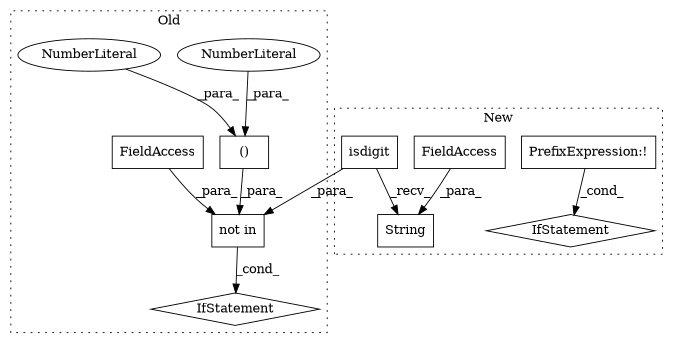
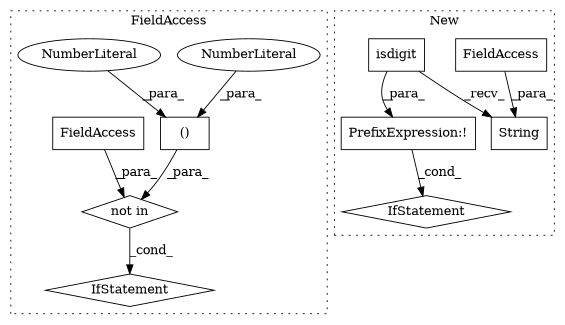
(169, 21) -> (169, 21)
(307, 189) -> (382, 91)
(238, 231) -> (130, 212)
